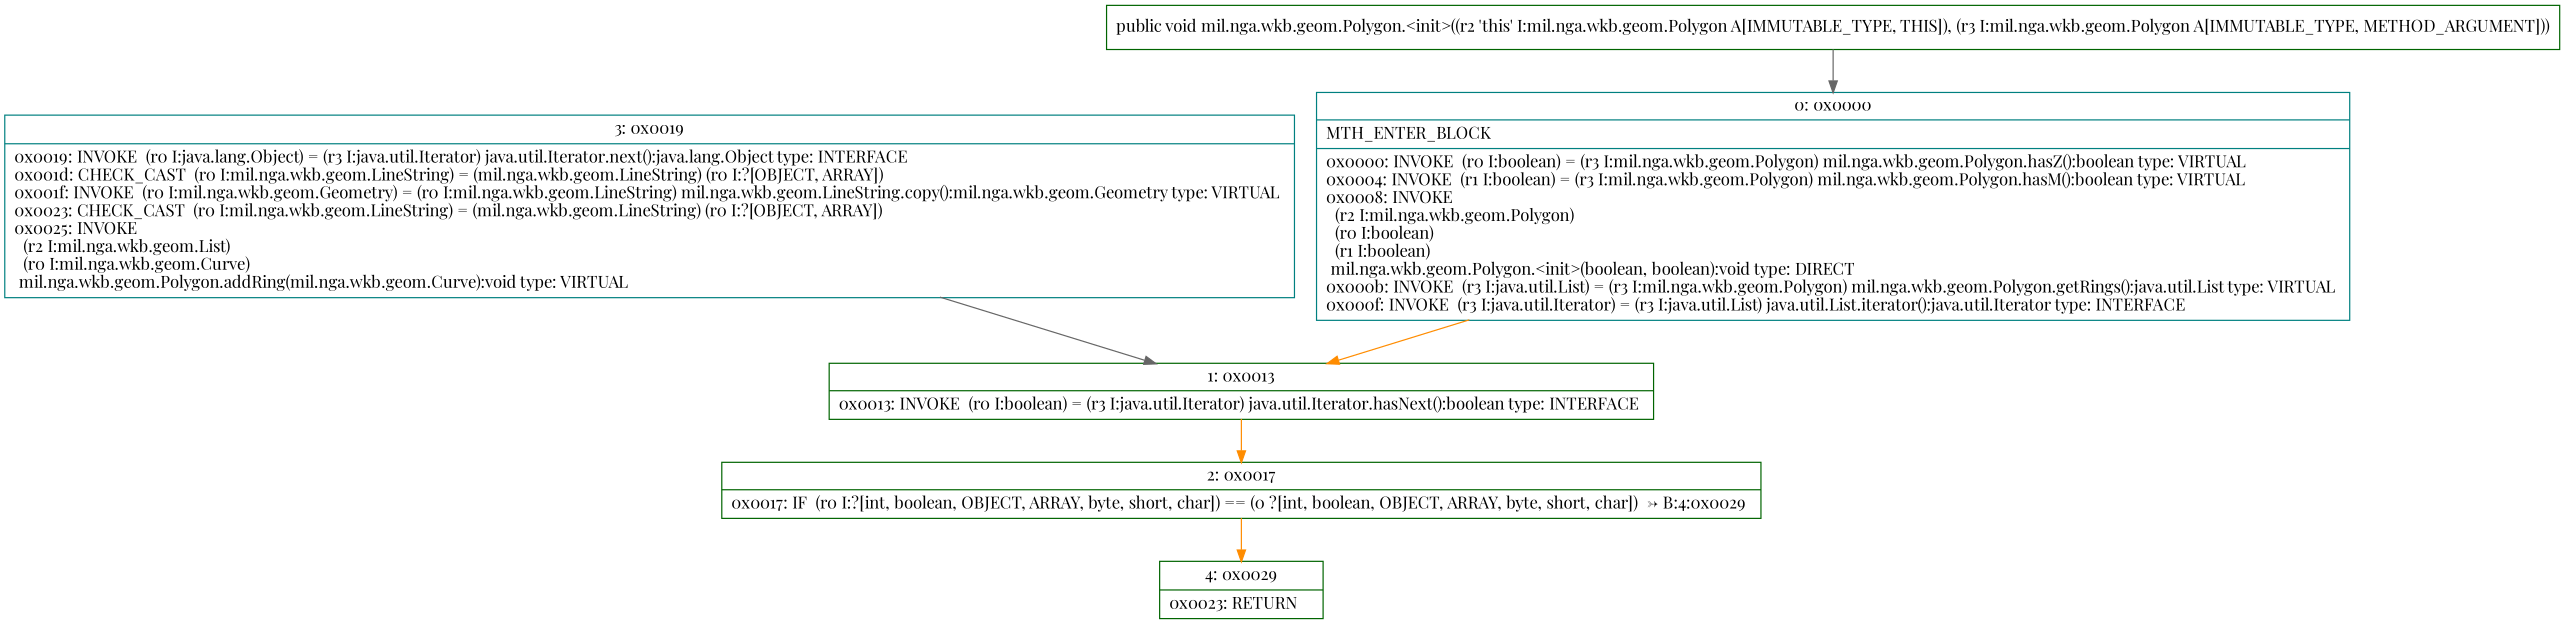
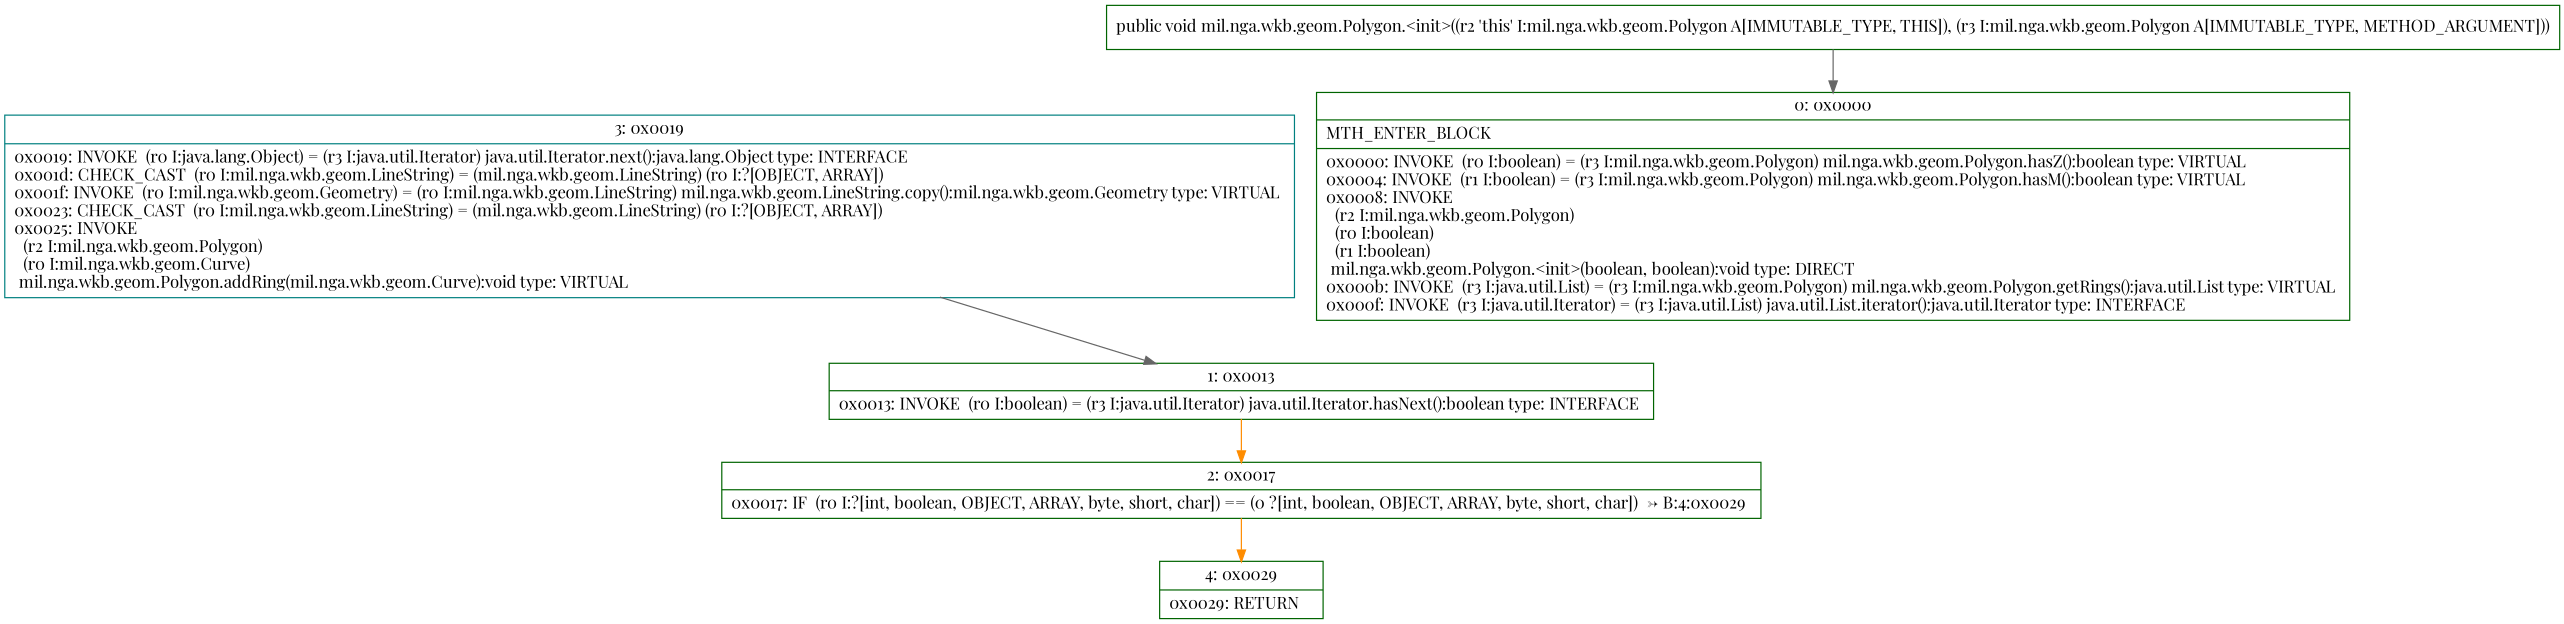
(1833, 206) -> (1833, 206)
(122, 247) -> (138, 247)
(1404, 340) -> none
(1240, 604) -> (1241, 604)
